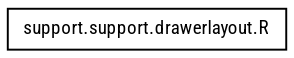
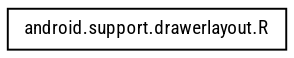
(147, 29) -> (147, 29)
